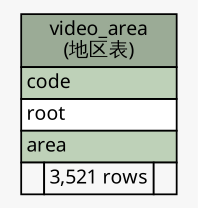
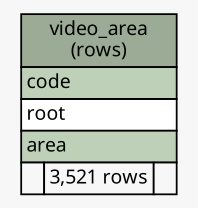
(99, 50) -> (99, 50)
